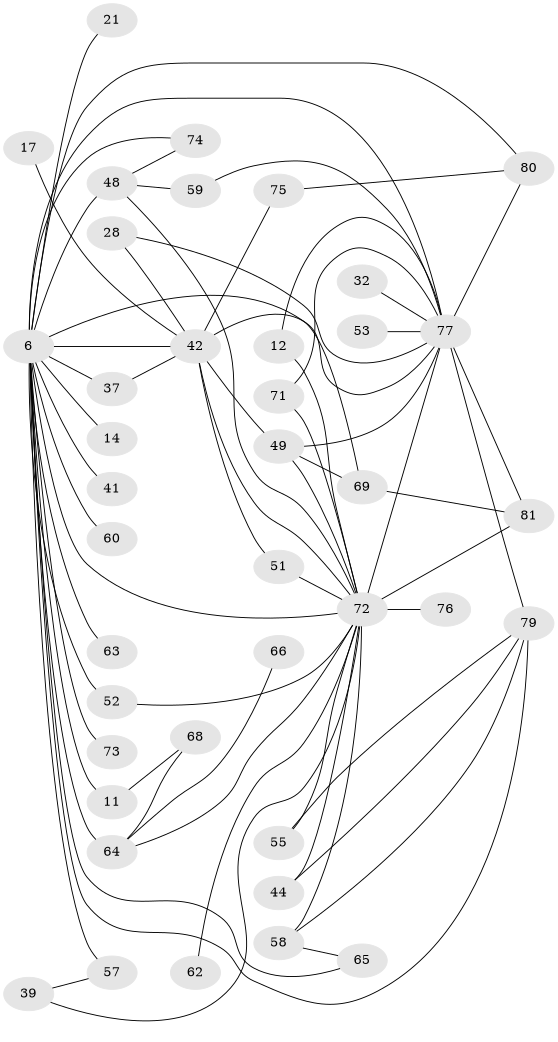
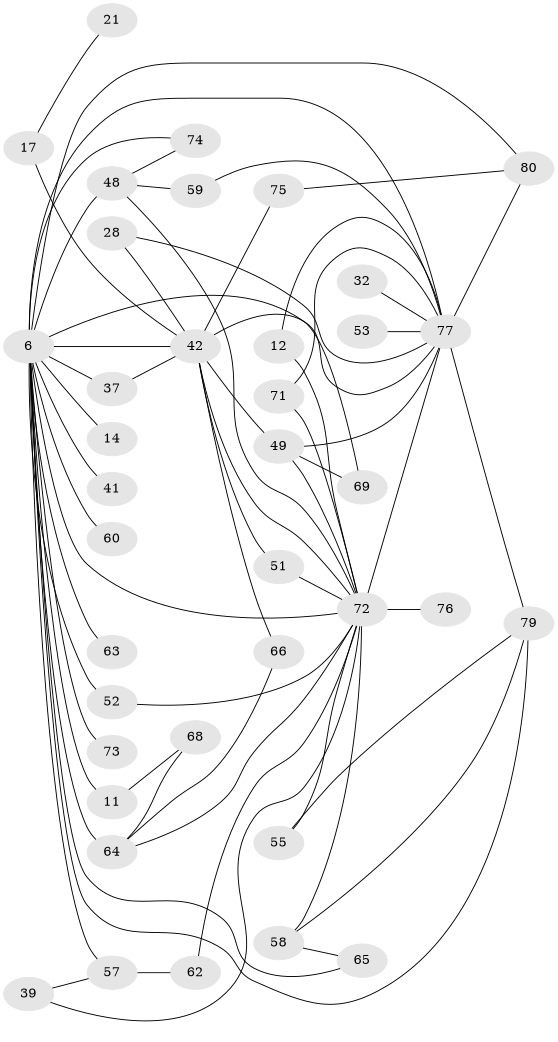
(61, 149) -> (66, 82)
none -> (229, 501)
(529, 516) -> none
(279, 893) -> none
none -> (154, 973)
